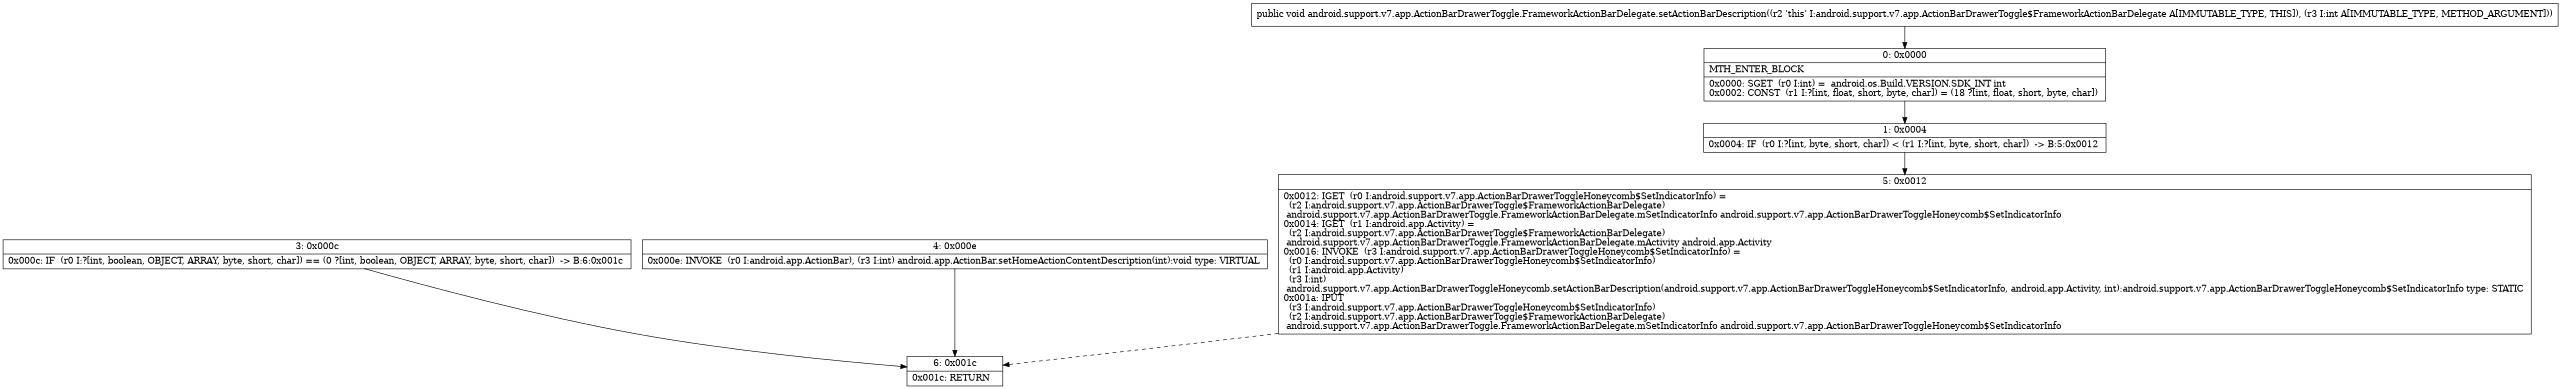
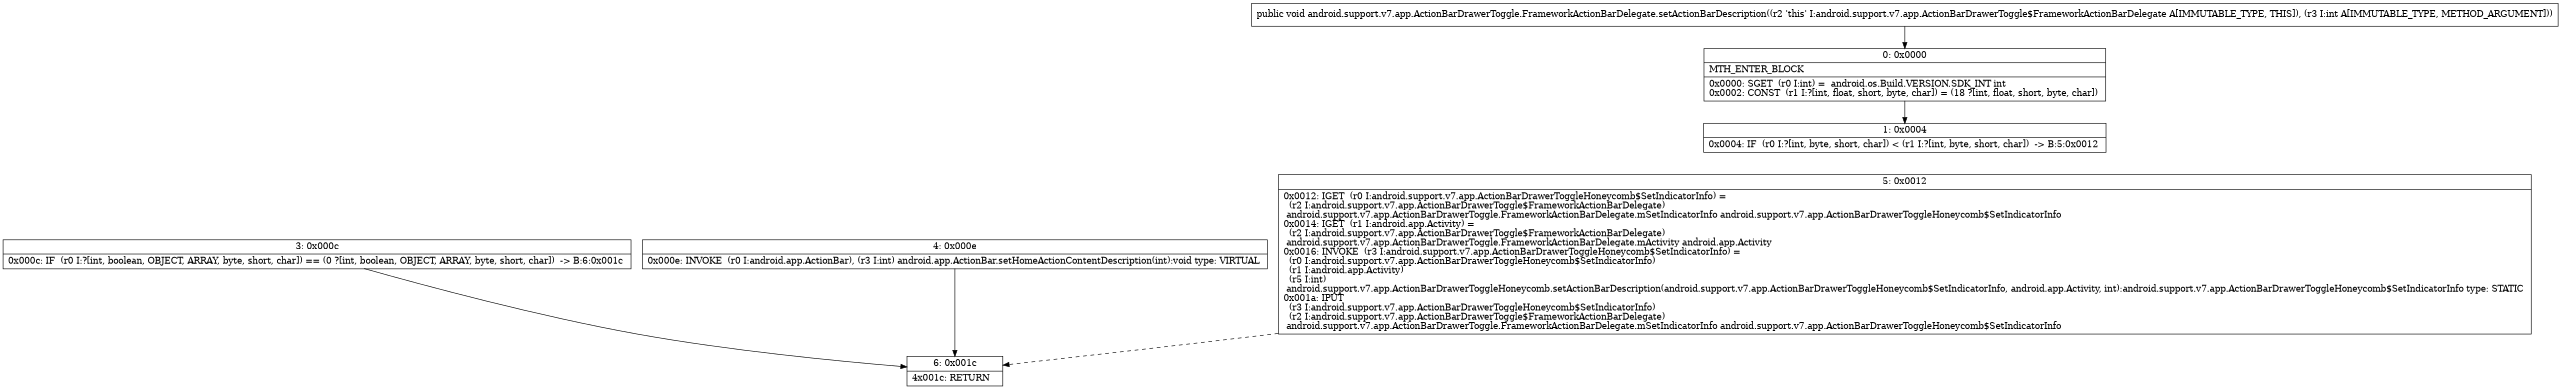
(1905, 160) -> none
(1305, 280) -> (1305, 280)
(955, 378) -> (955, 378)
